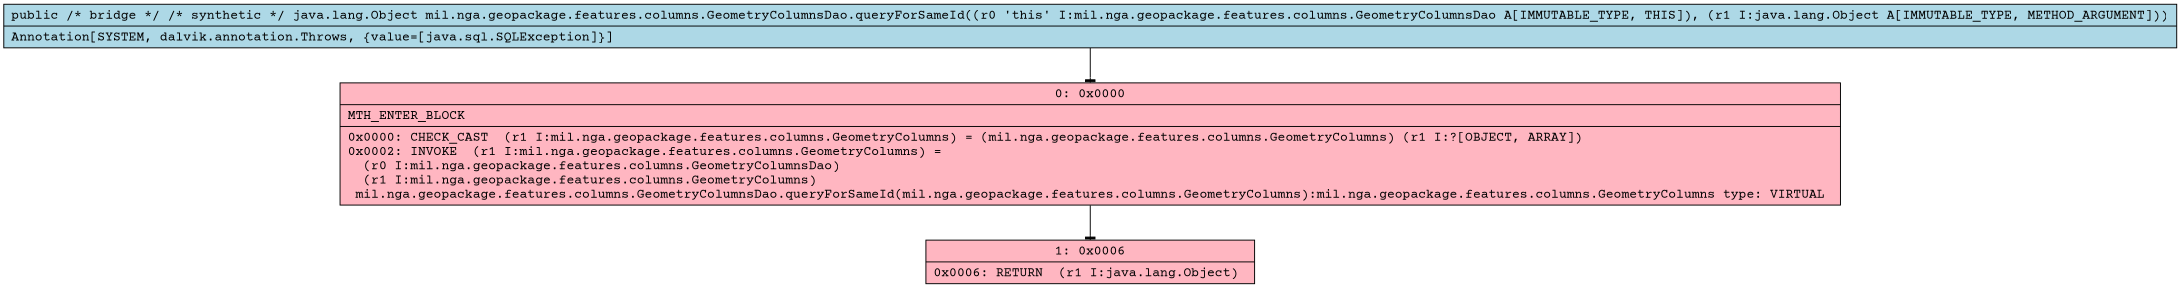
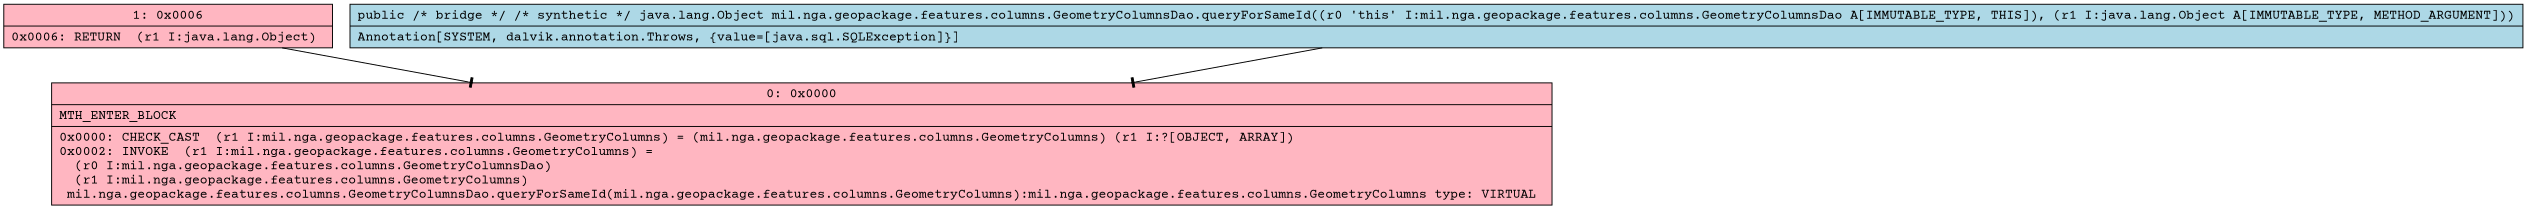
(1090, 220) -> (375, 65)
